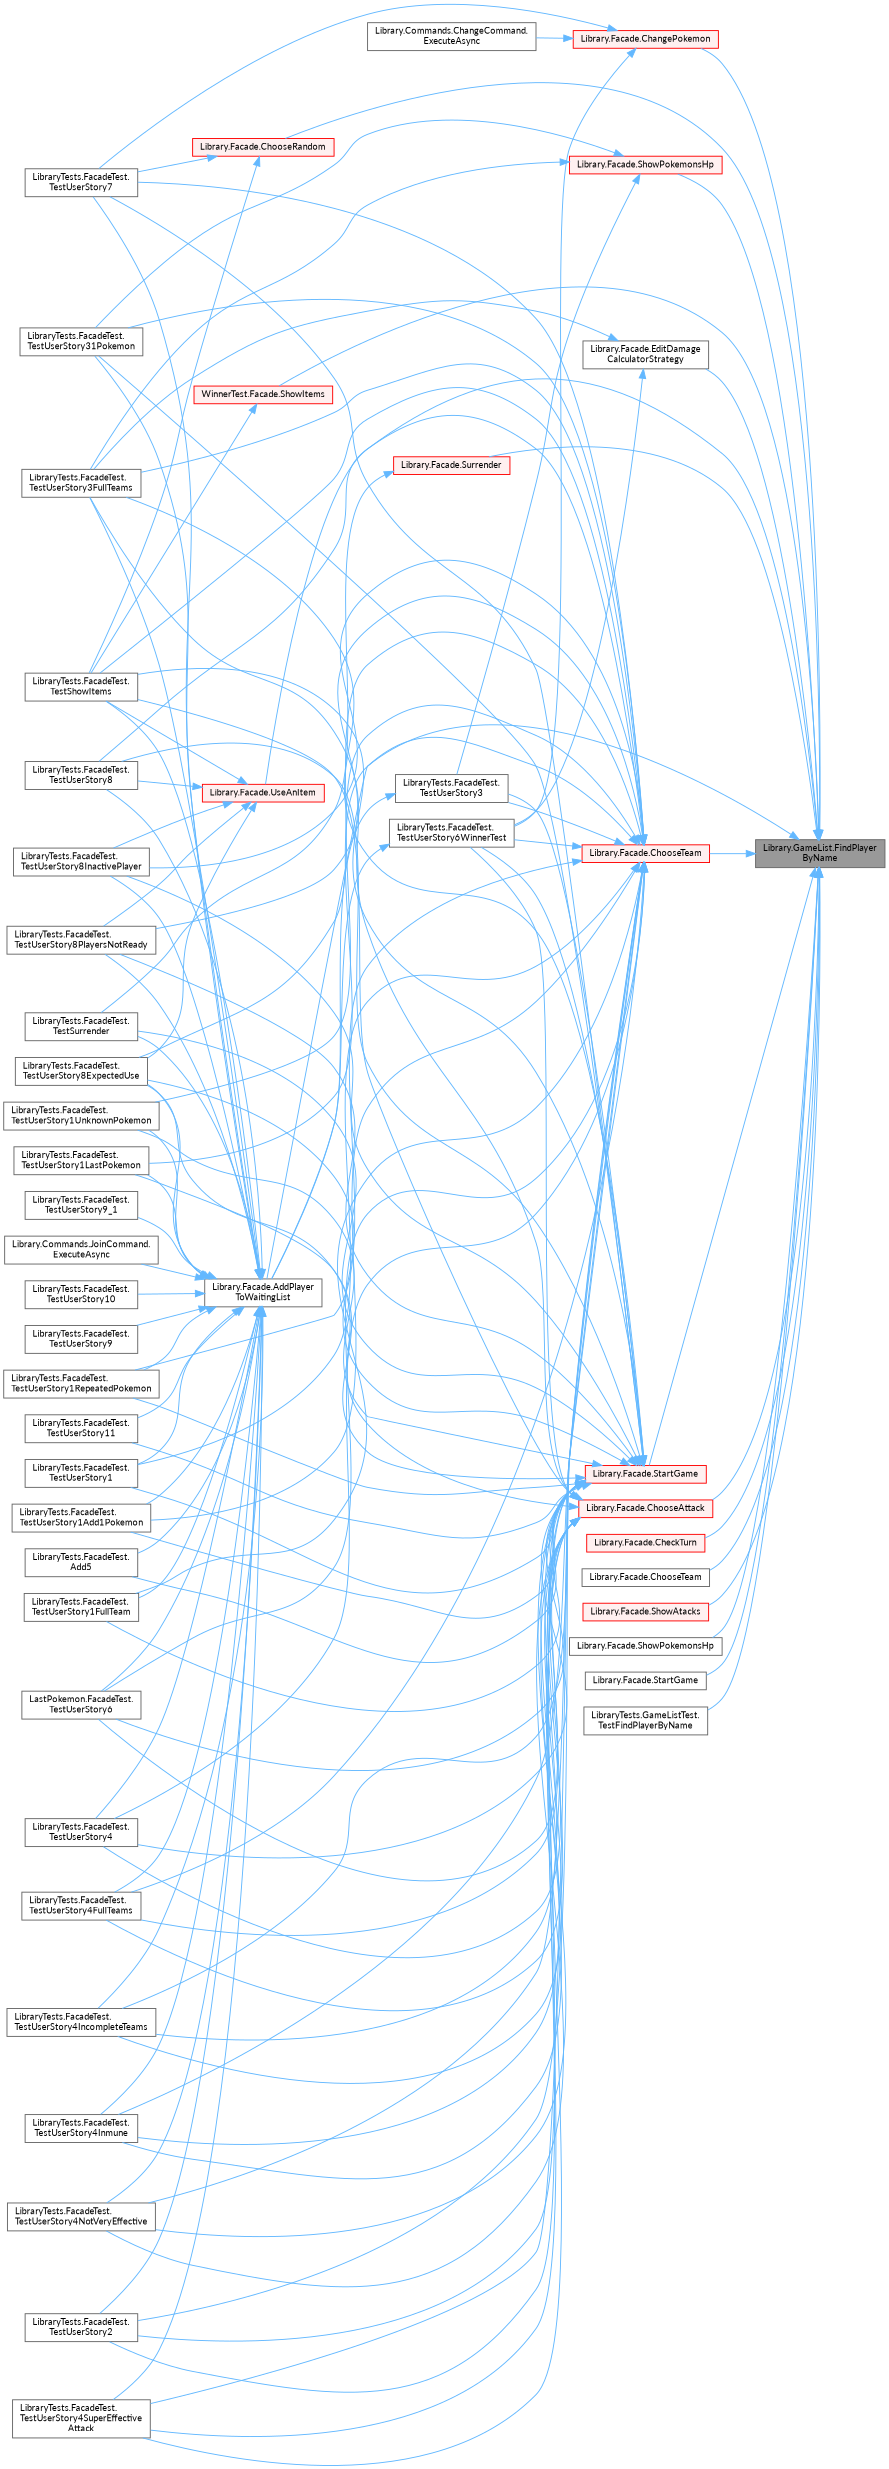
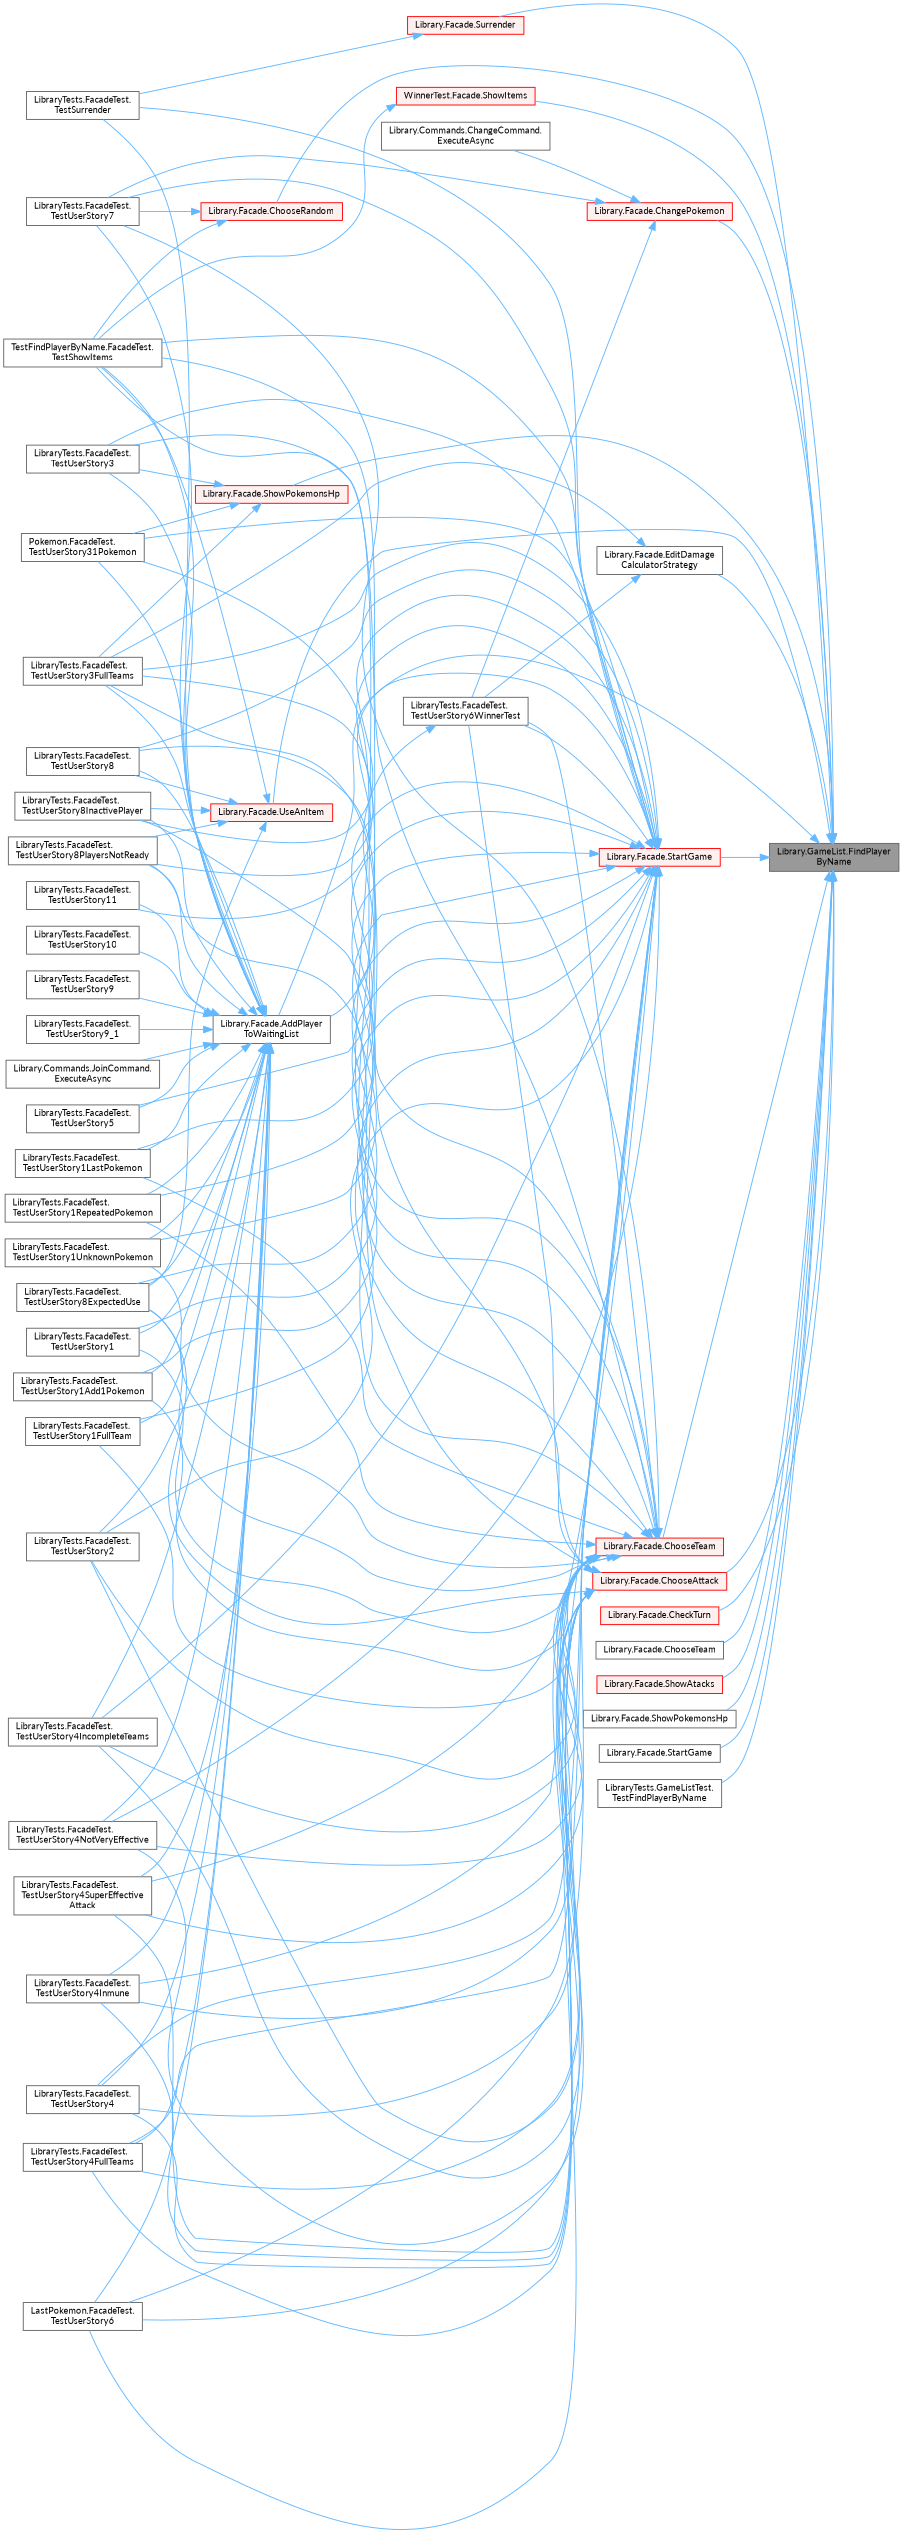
(81, 342) -> (83, 548)
(81, 687) -> (83, 353)
(341, 923) -> (186, 732)
(81, 1563) -> (83, 1119)
